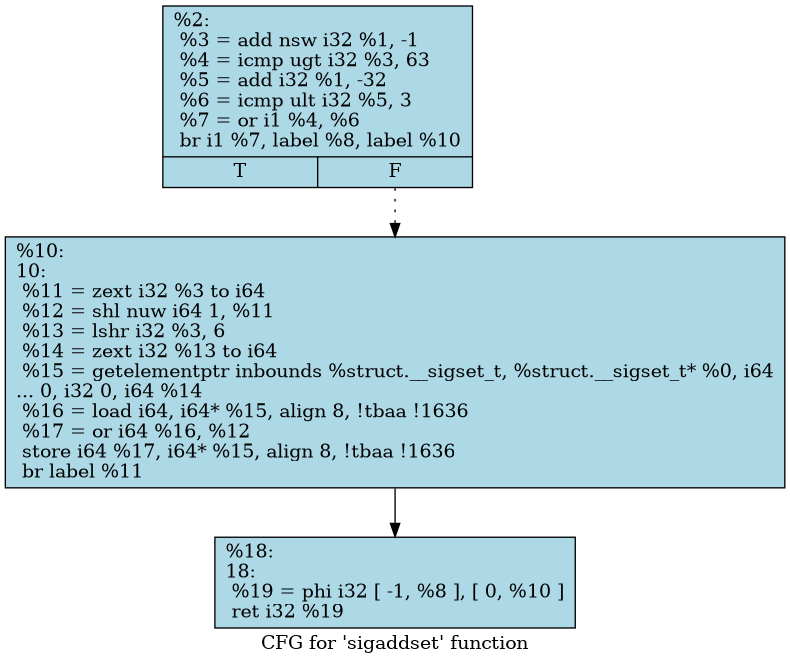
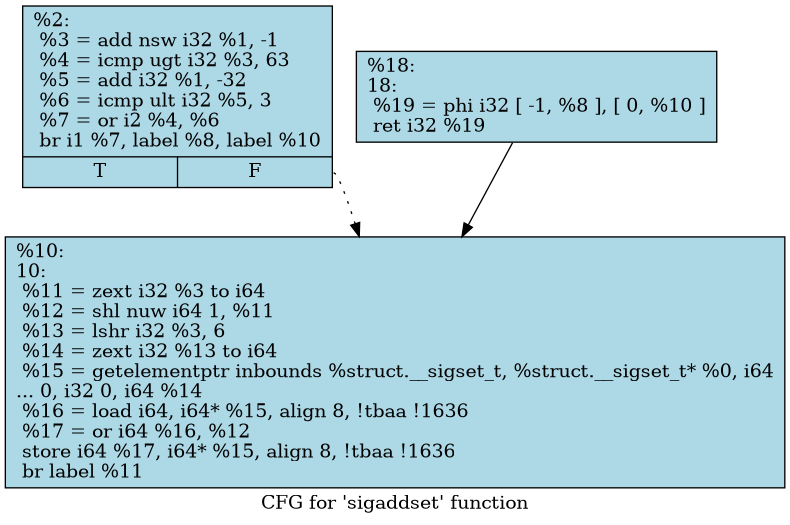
(267, 121) -> (127, 121)
(395, 506) -> (490, 184)
